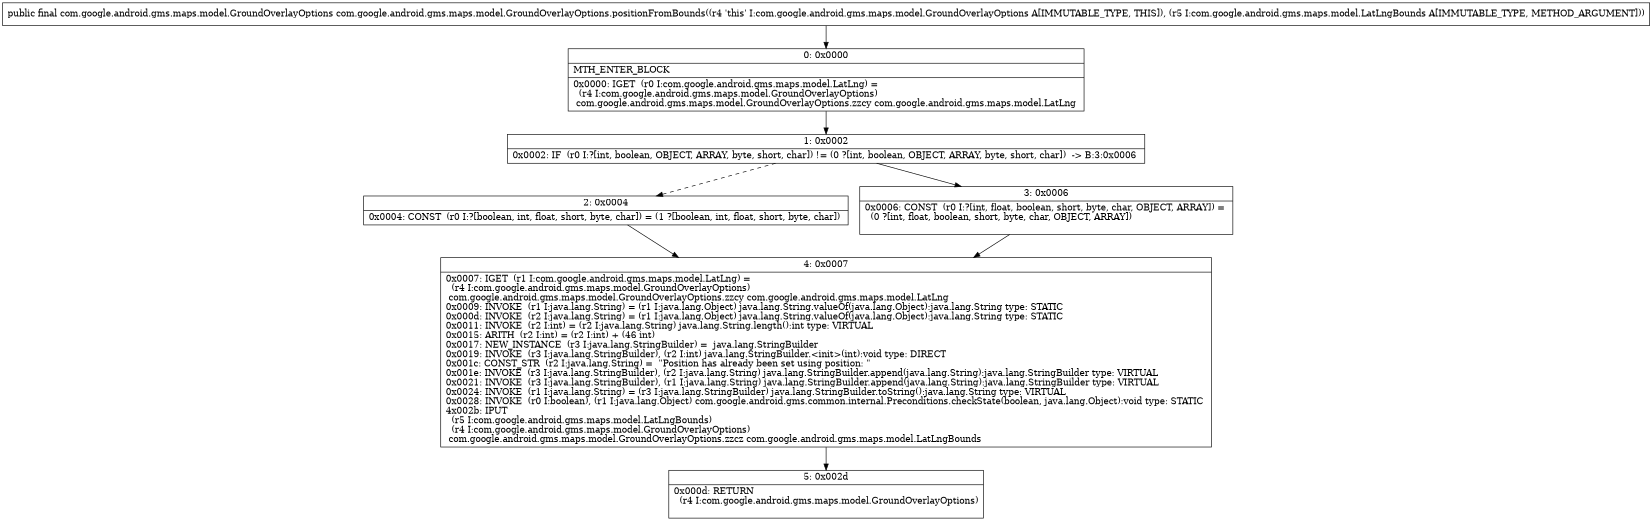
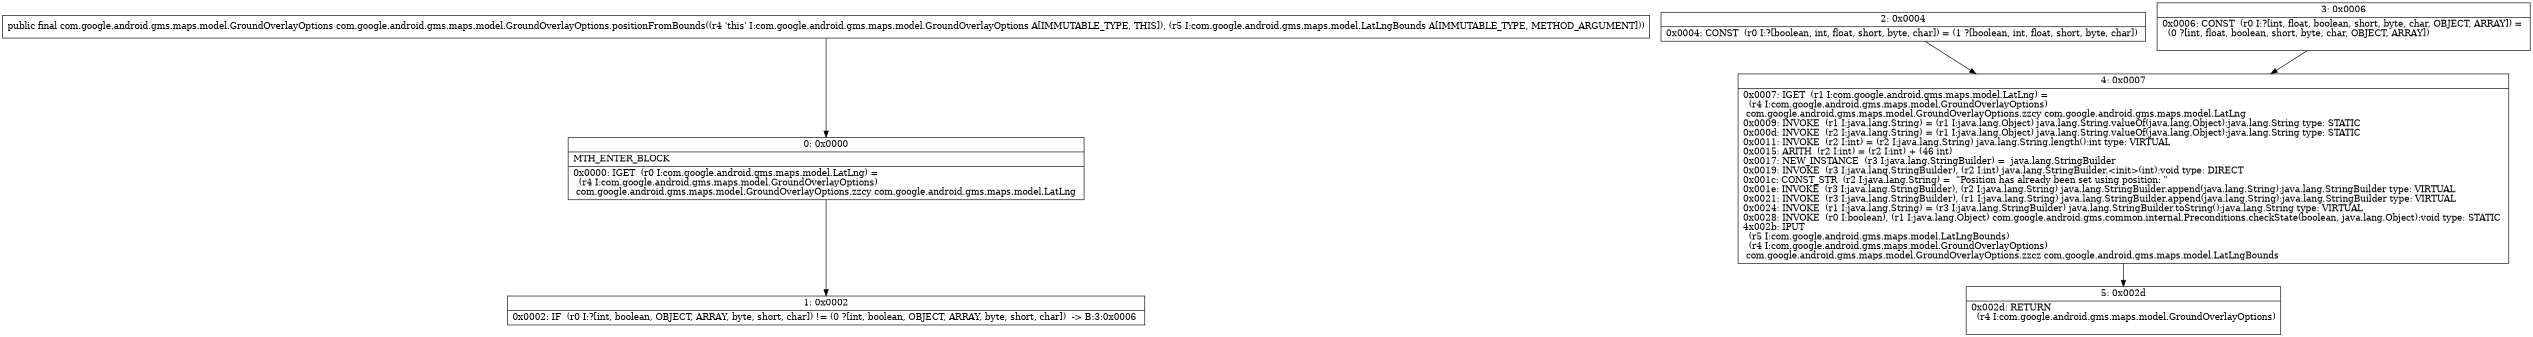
(916, 174) -> none
(719, 179) -> none
(717, 492) -> (2014, 308)
